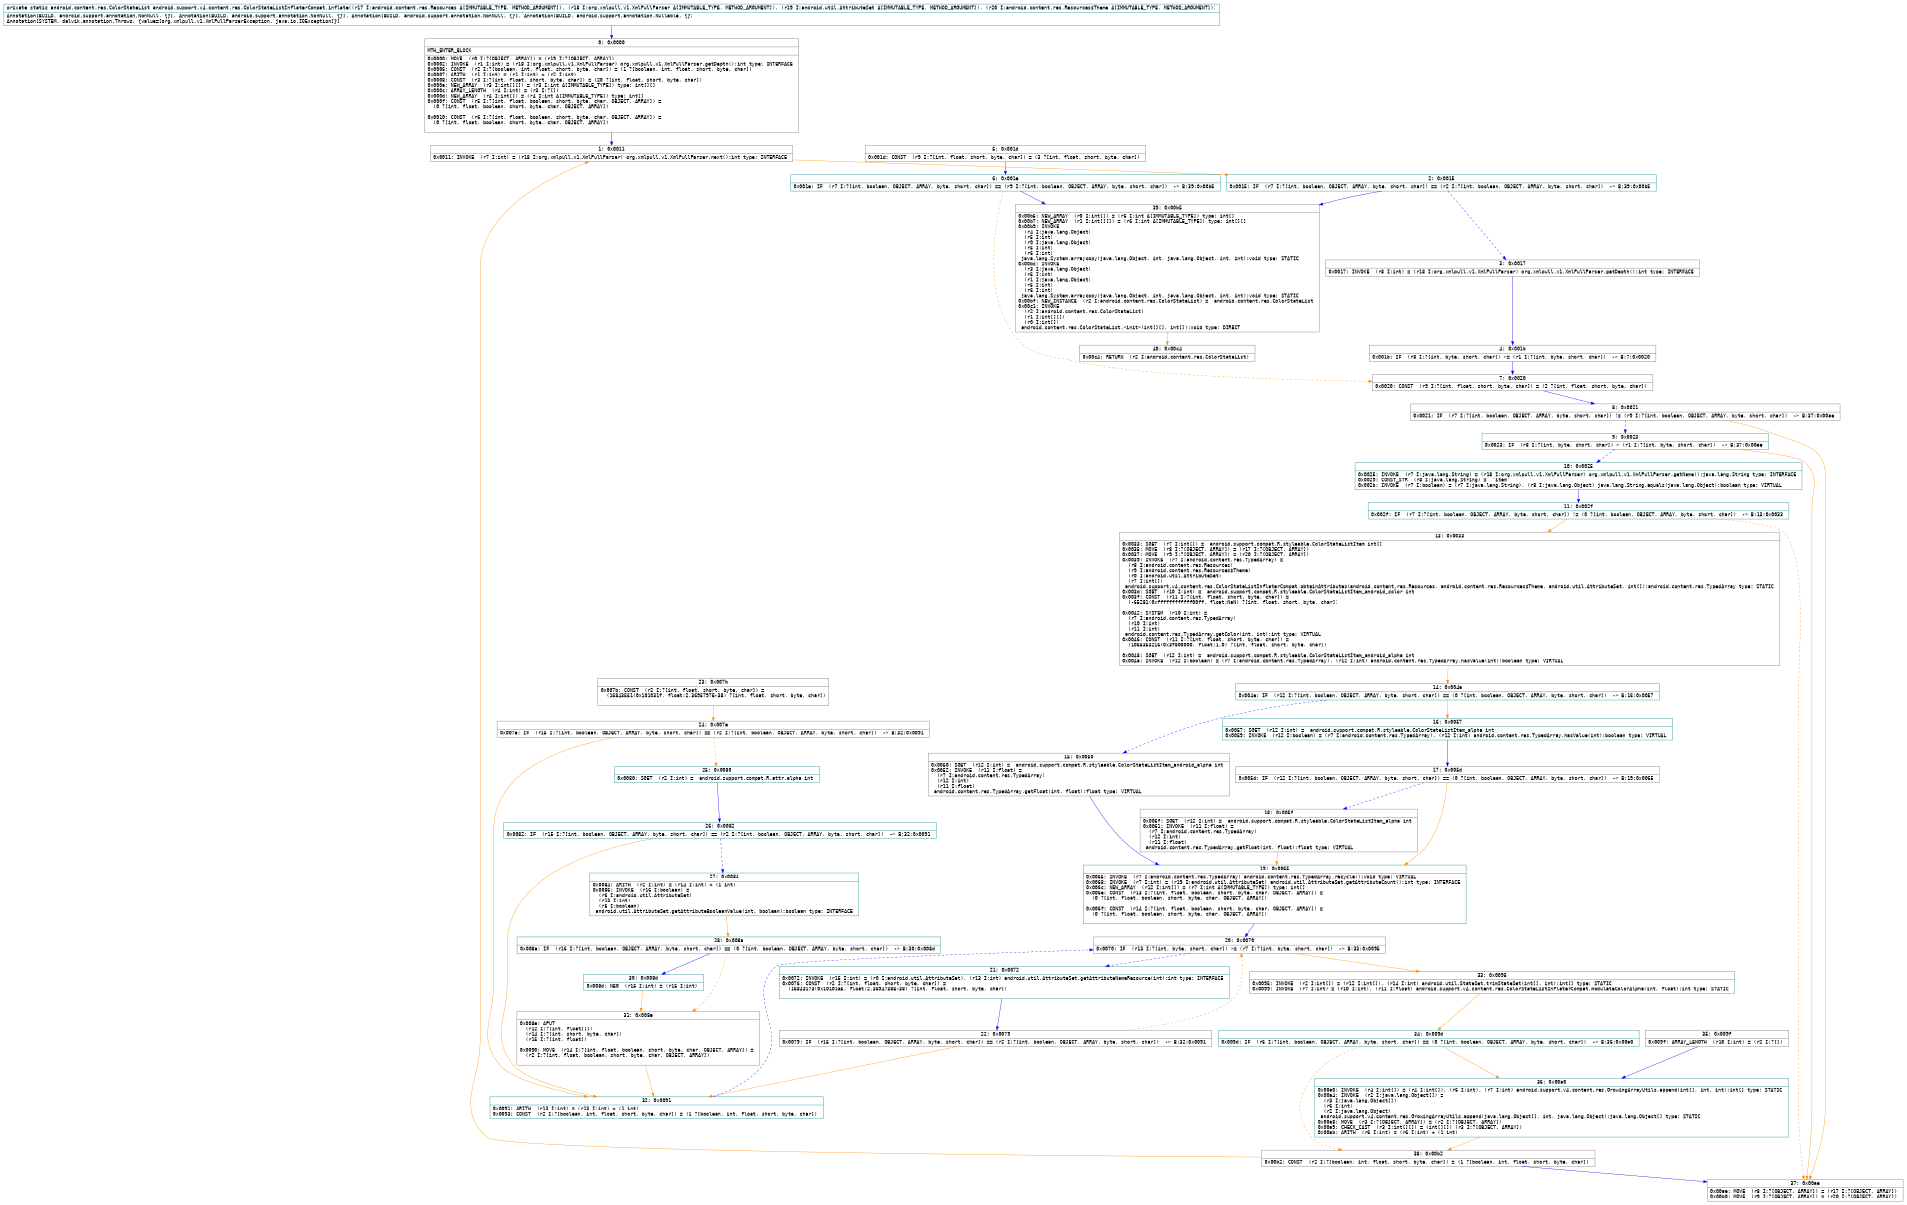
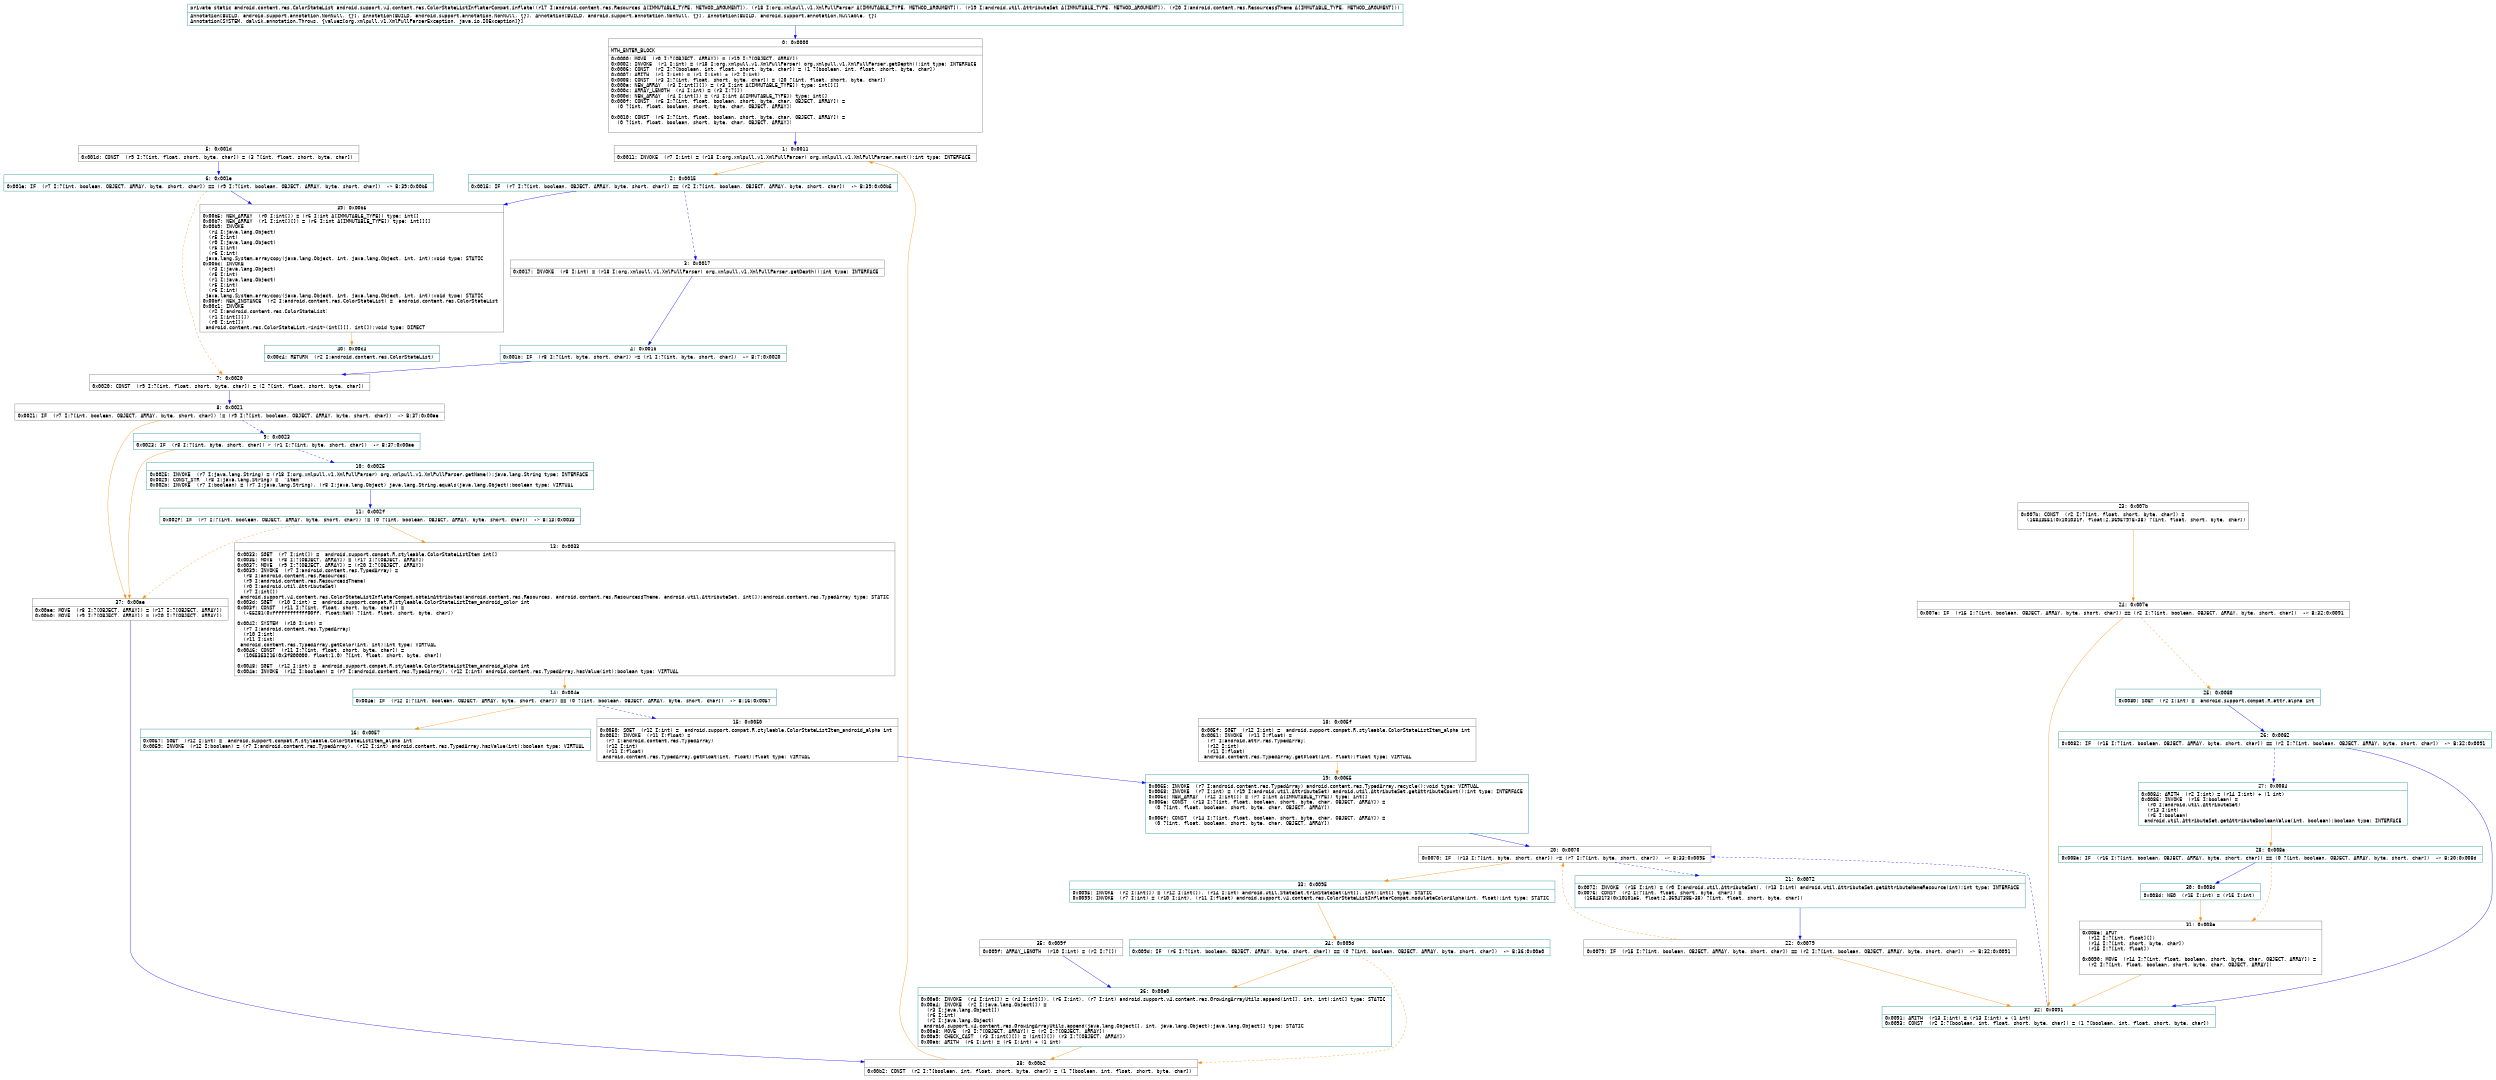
(1447, 775) -> none
(1200, 832) -> (1254, 741)
(642, 896) -> (2191, 805)
(507, 953) -> (2458, 937)
(1613, 1174) -> (324, 1018)
